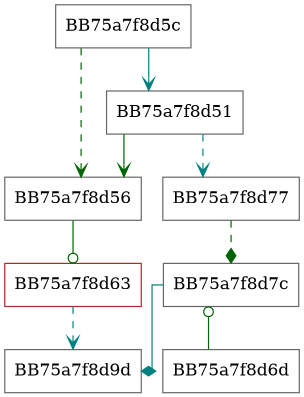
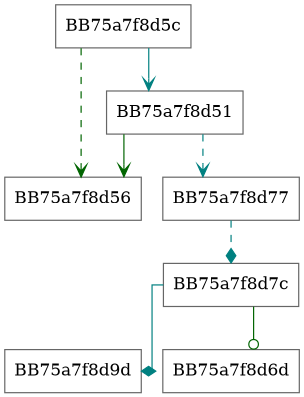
(231, 235) -> (231, 235)
(73, 285) -> none
(209, 333) -> (254, 323)
